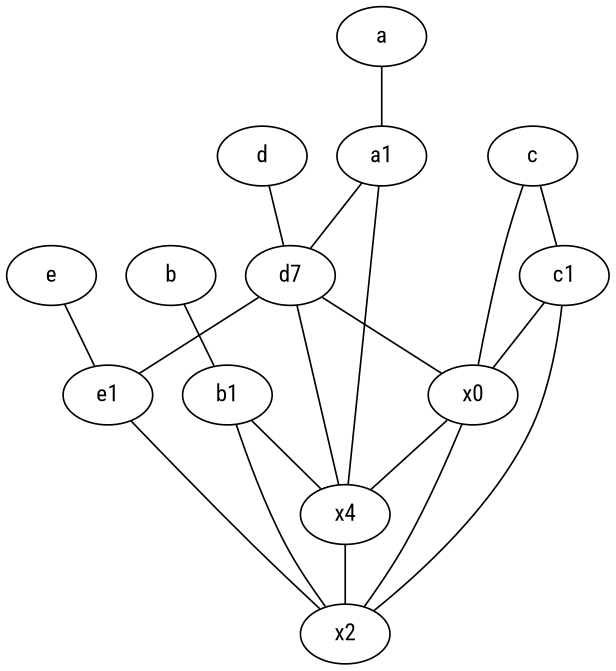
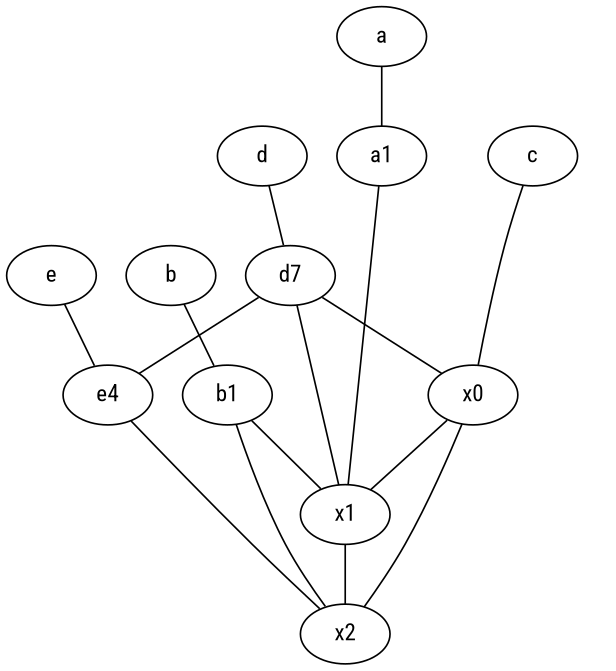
(336, 216) -> none
(564, 276) -> none
(108, 395) -> (108, 395)
(345, 515) -> (345, 515)
